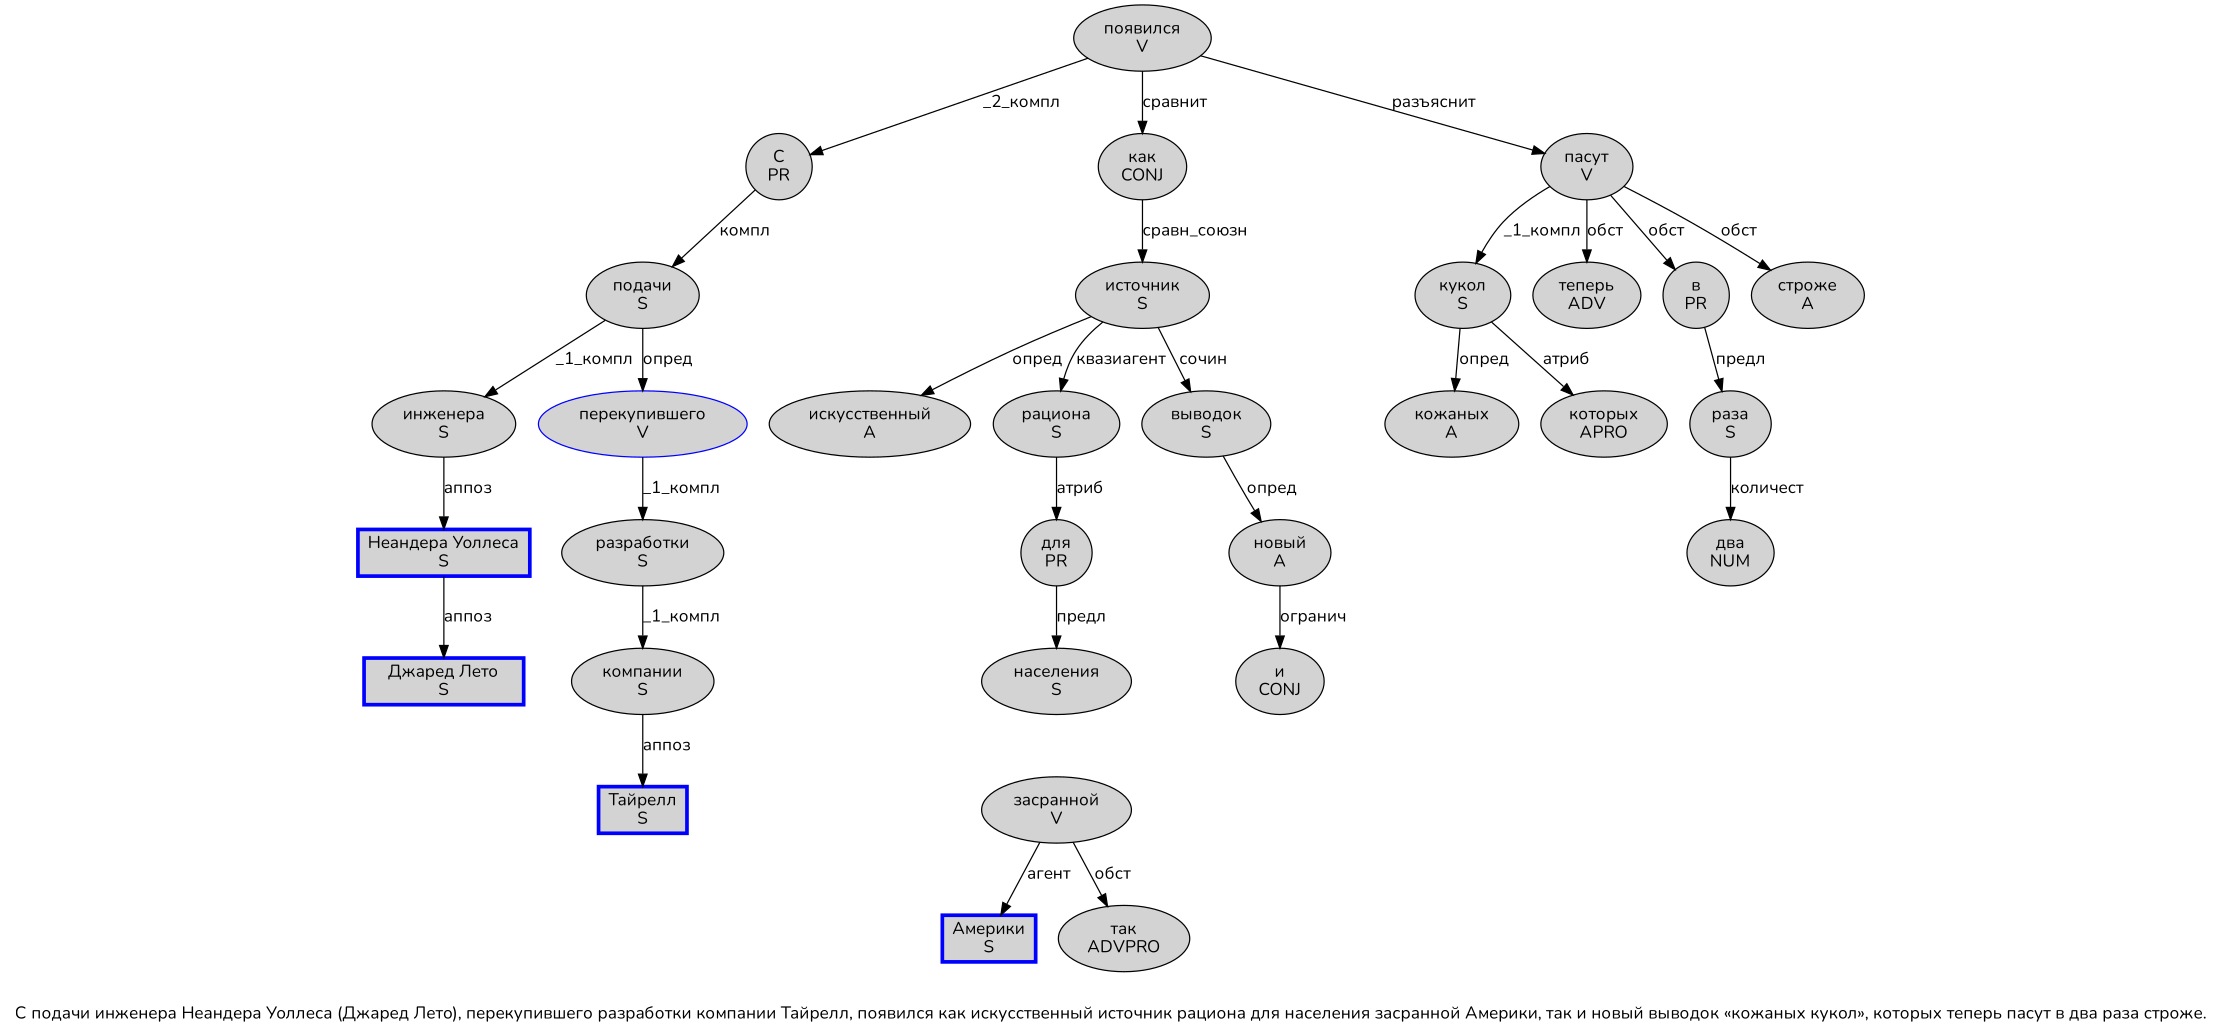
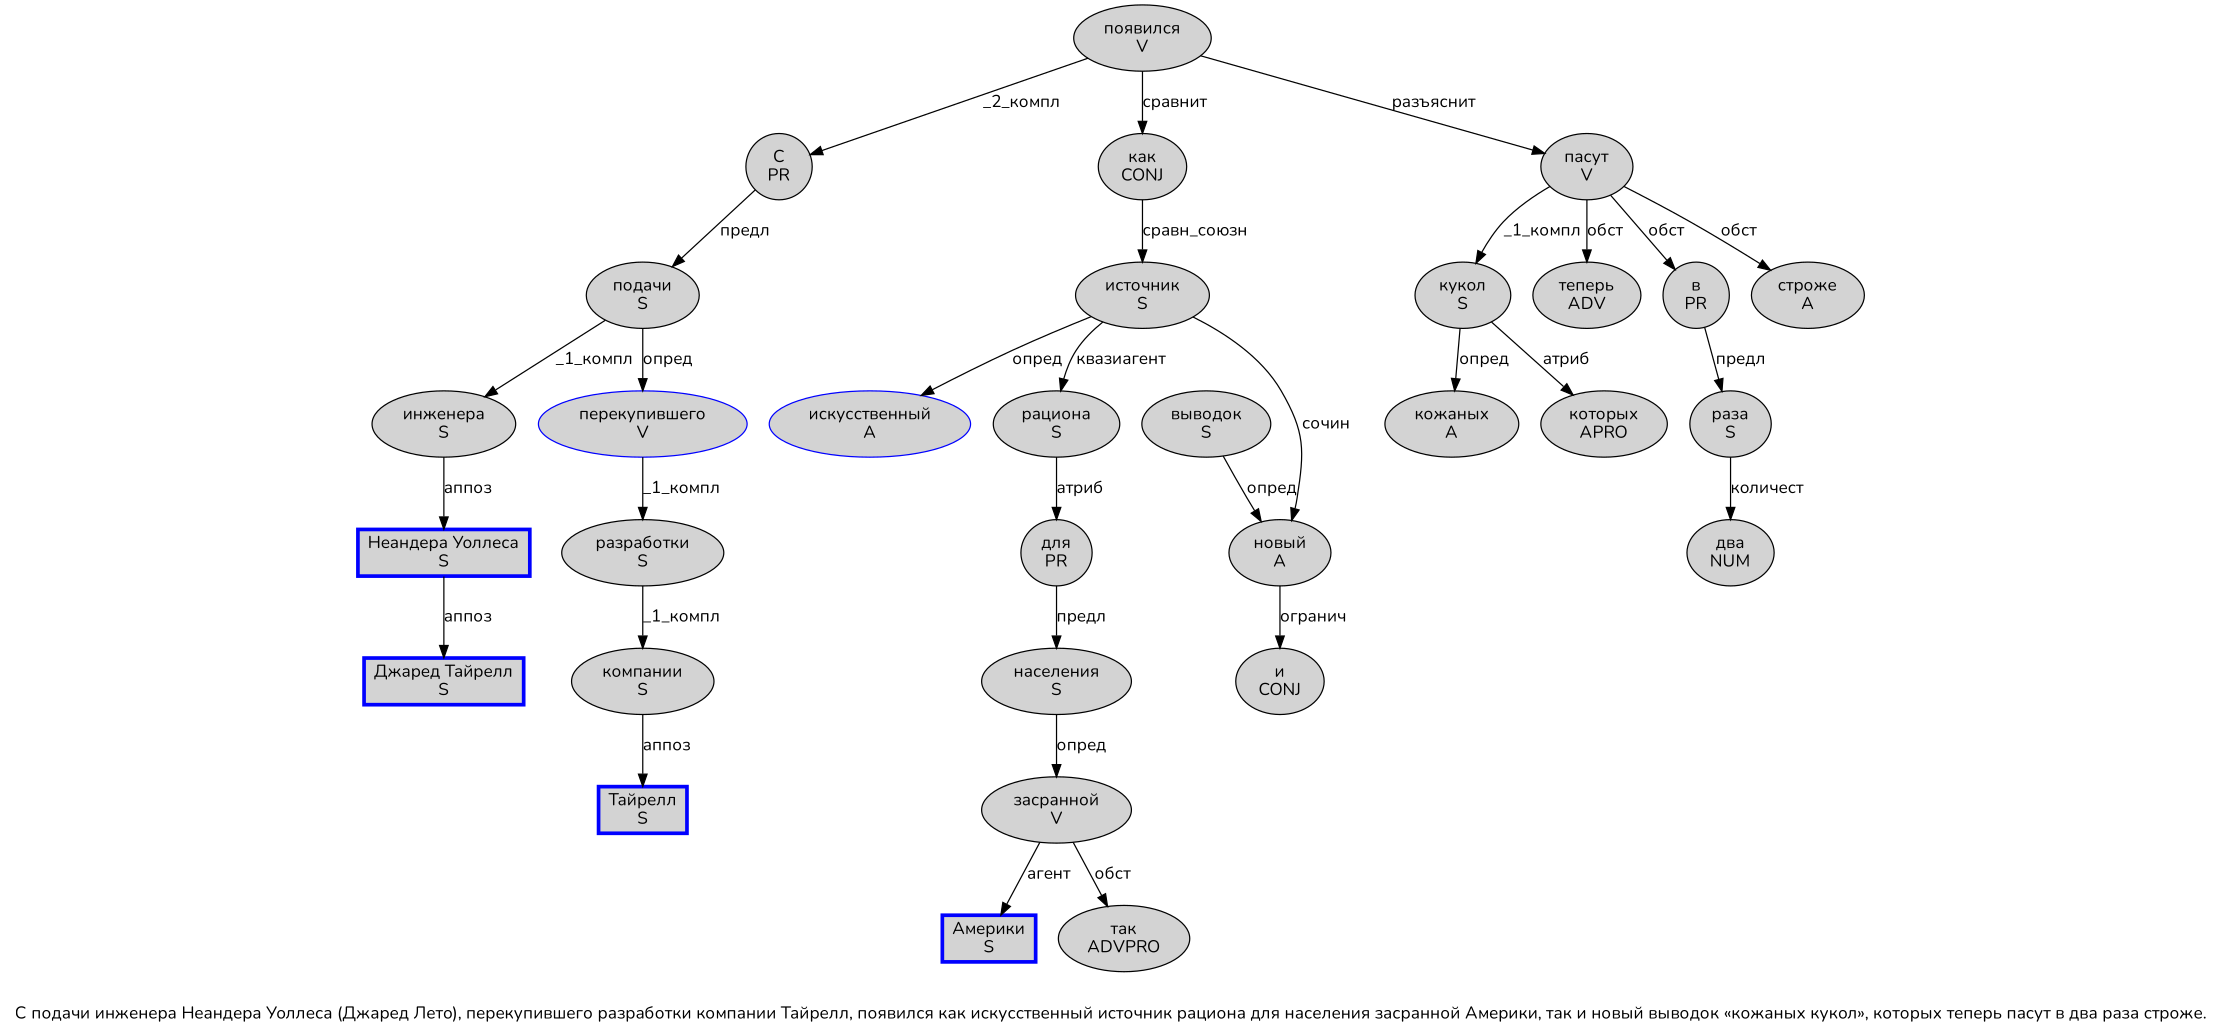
(745, 231) -> (745, 231)
(1172, 354) -> (1283, 393)
(870, 424) -> (870, 424)
(444, 681) -> (444, 681)
none -> (1057, 739)
